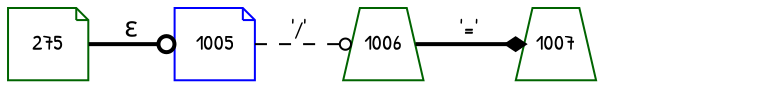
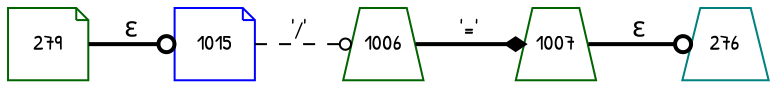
(48, 44) -> (48, 44)
(215, 44) -> (215, 44)
none -> (726, 44)
